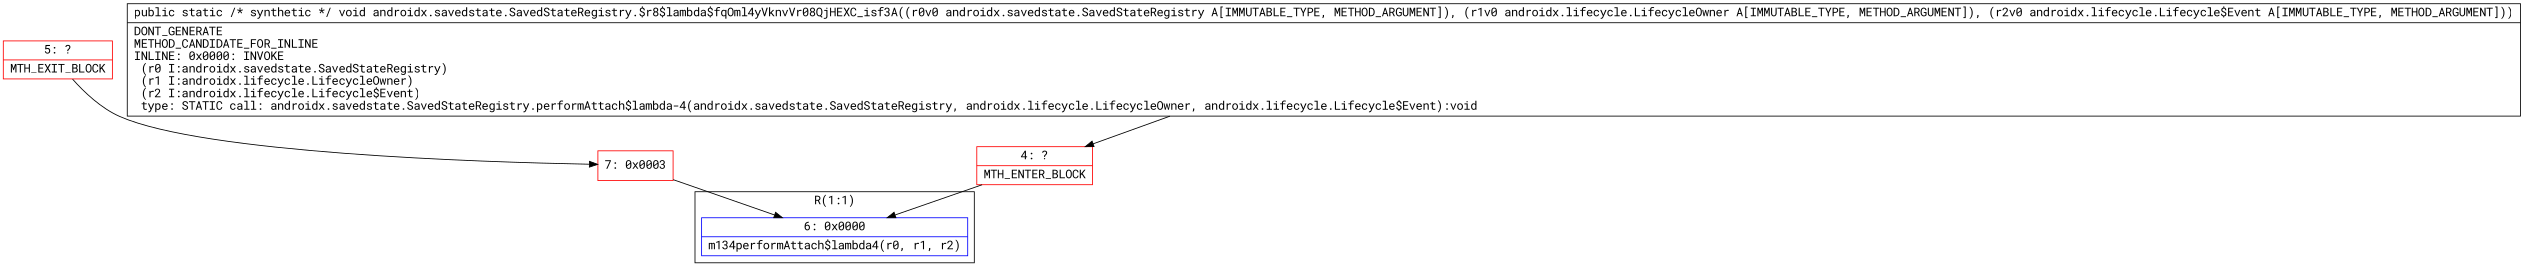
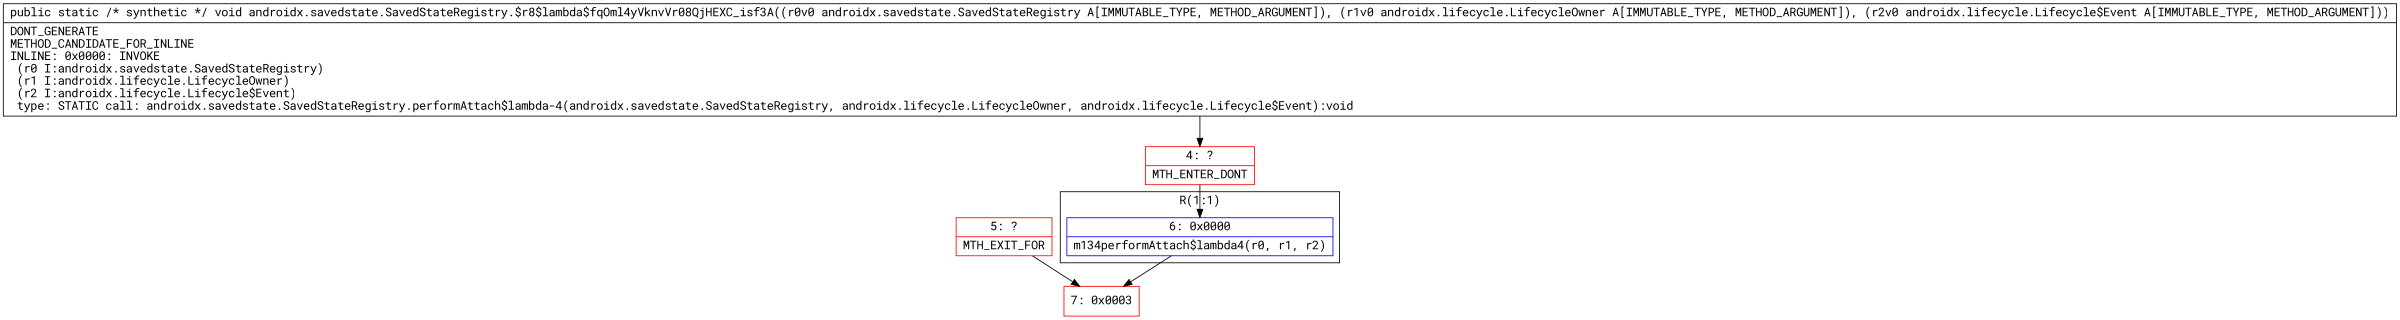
(58, 69) -> (1004, 246)
(1035, 175) -> (1200, 175)
(724, 197) -> (1151, 269)
